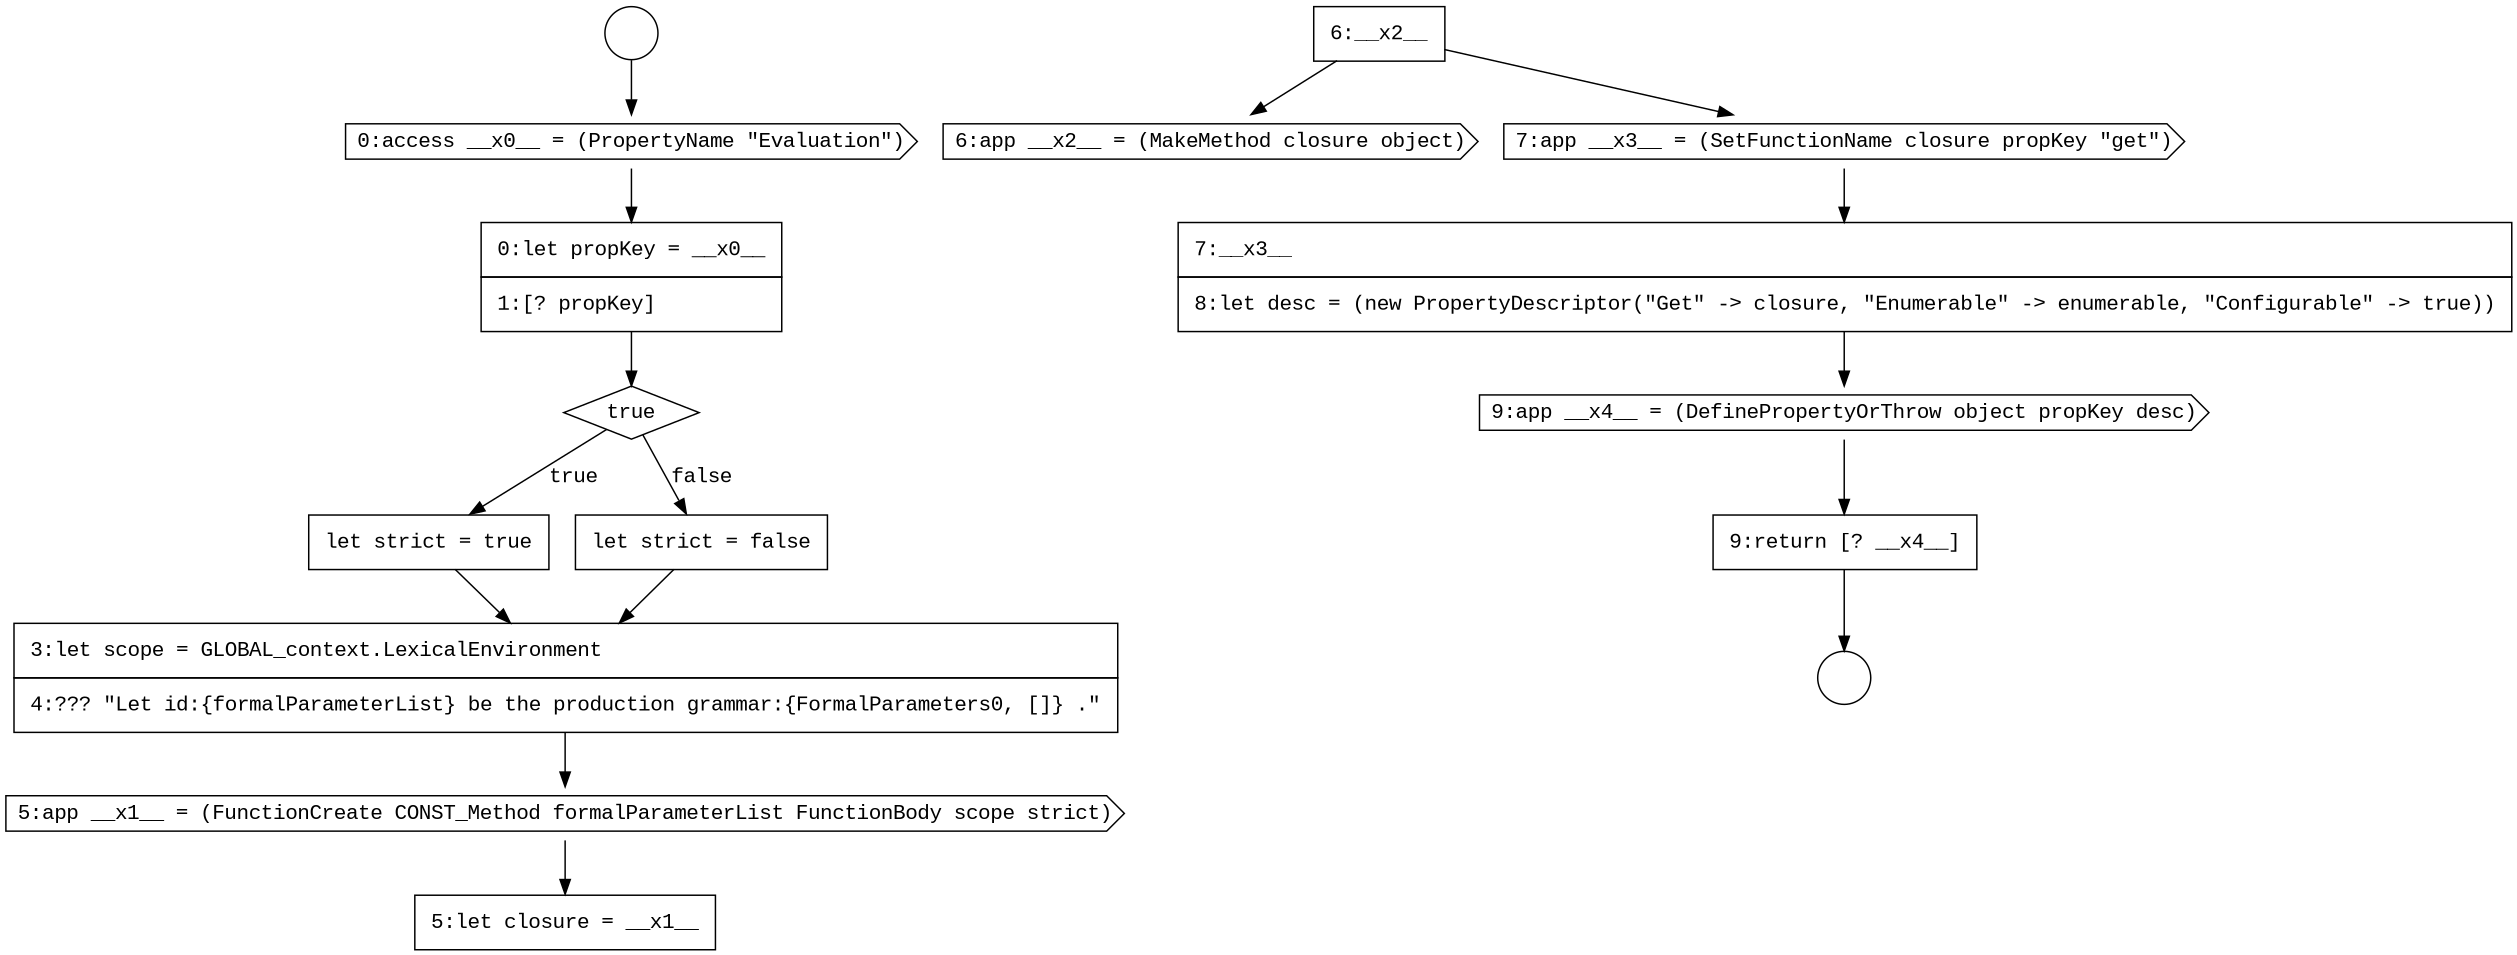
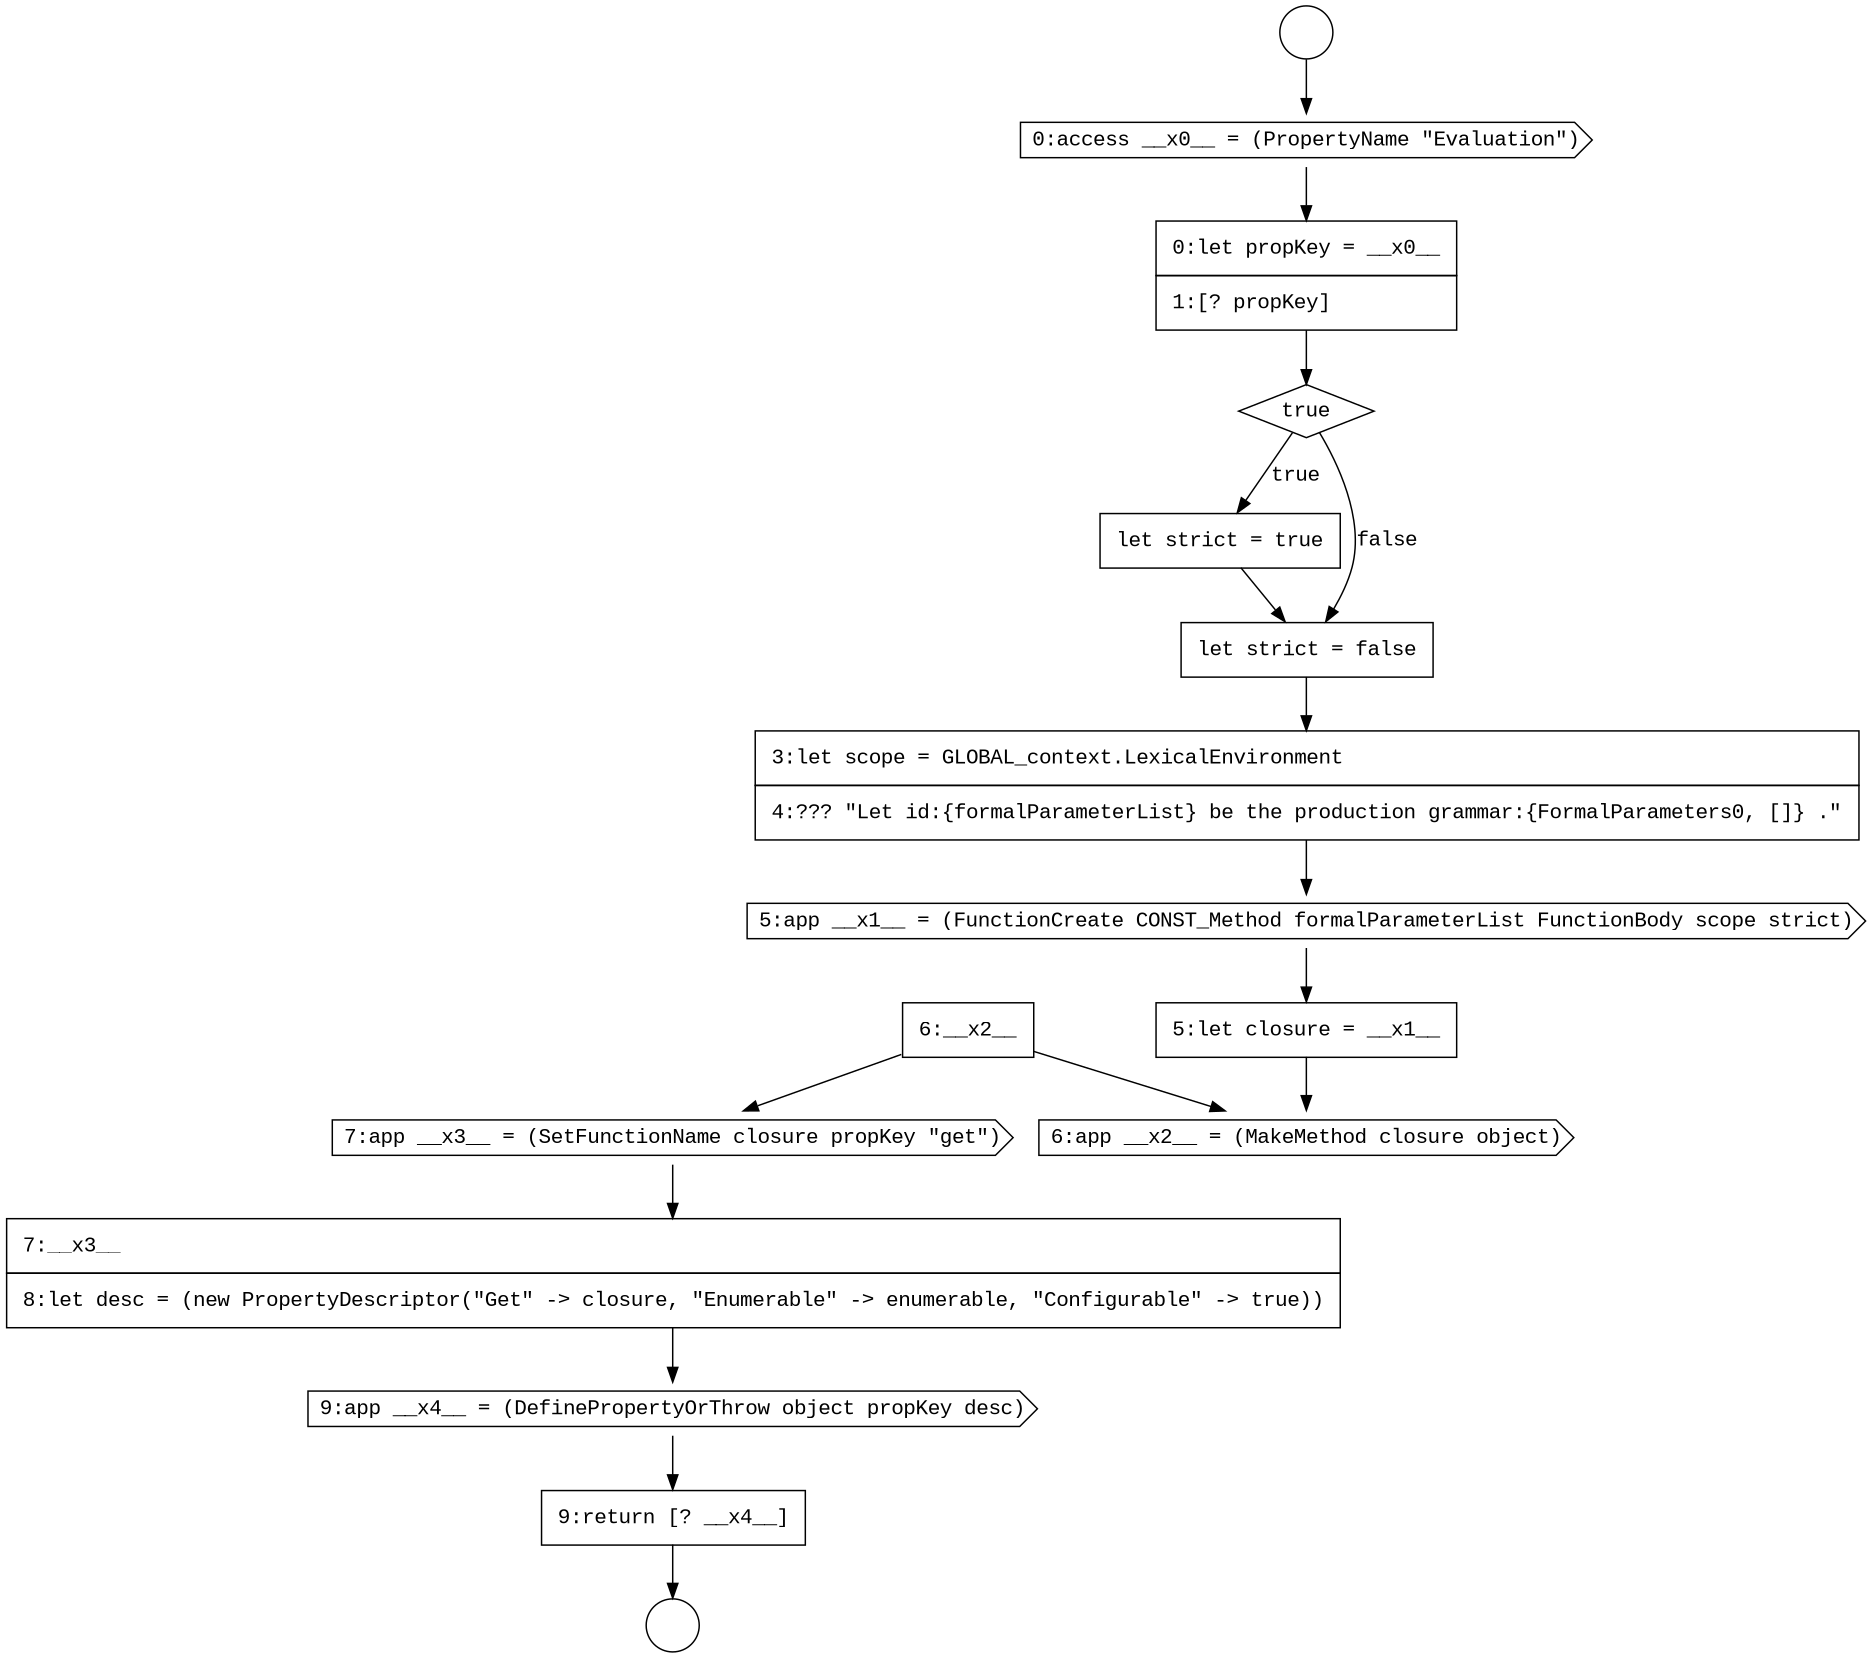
(477, 591) -> (1258, 589)
none -> (1306, 1076)
